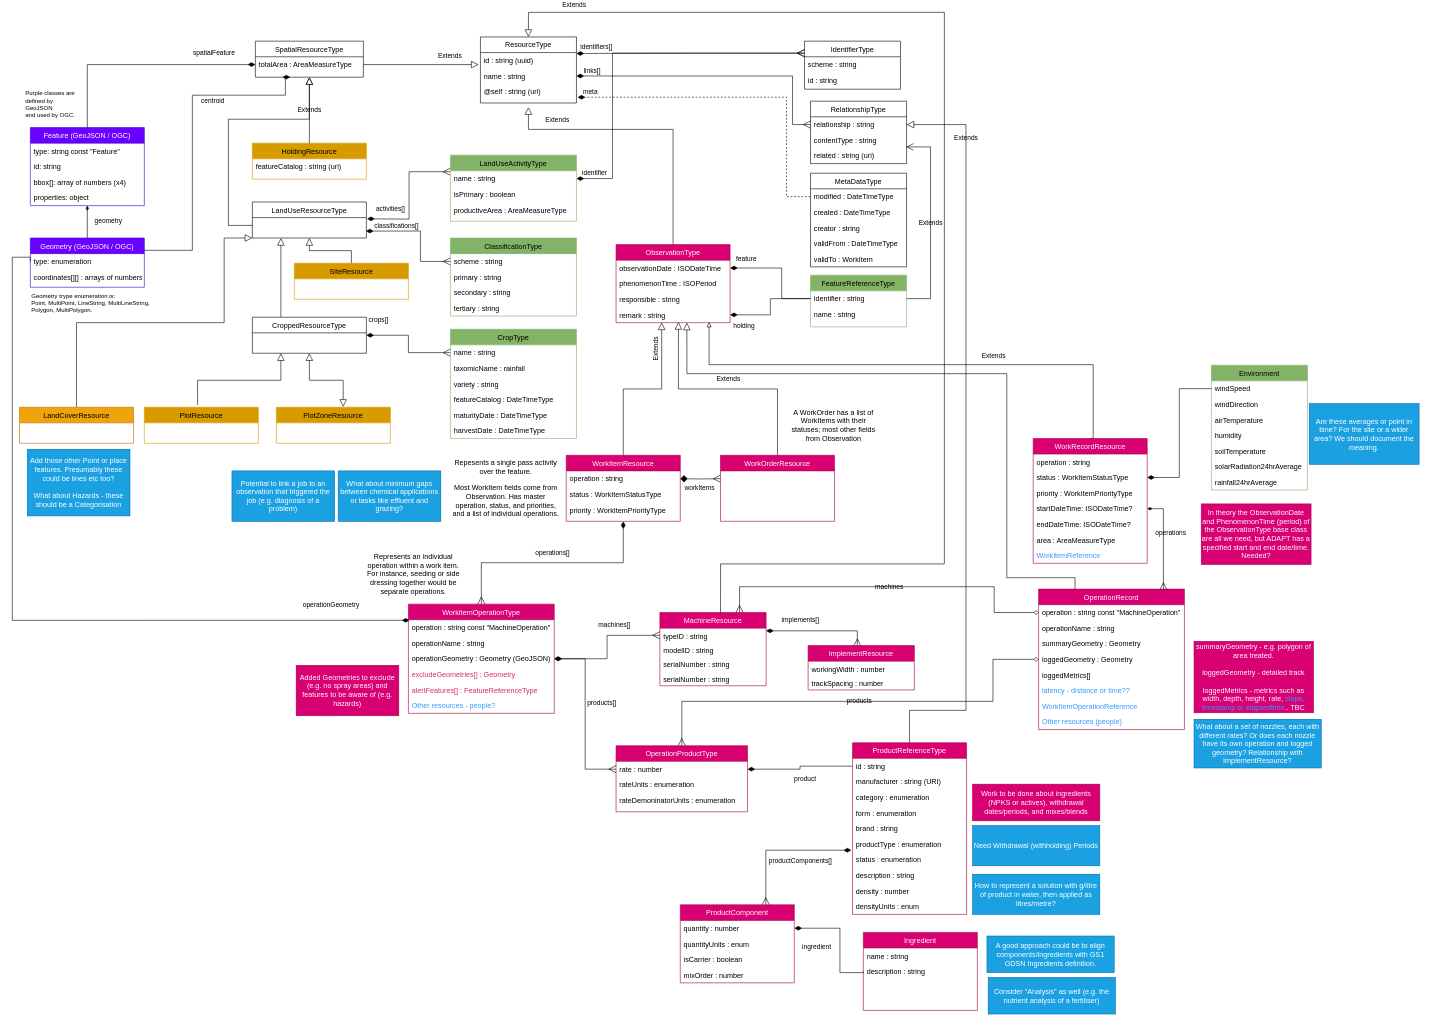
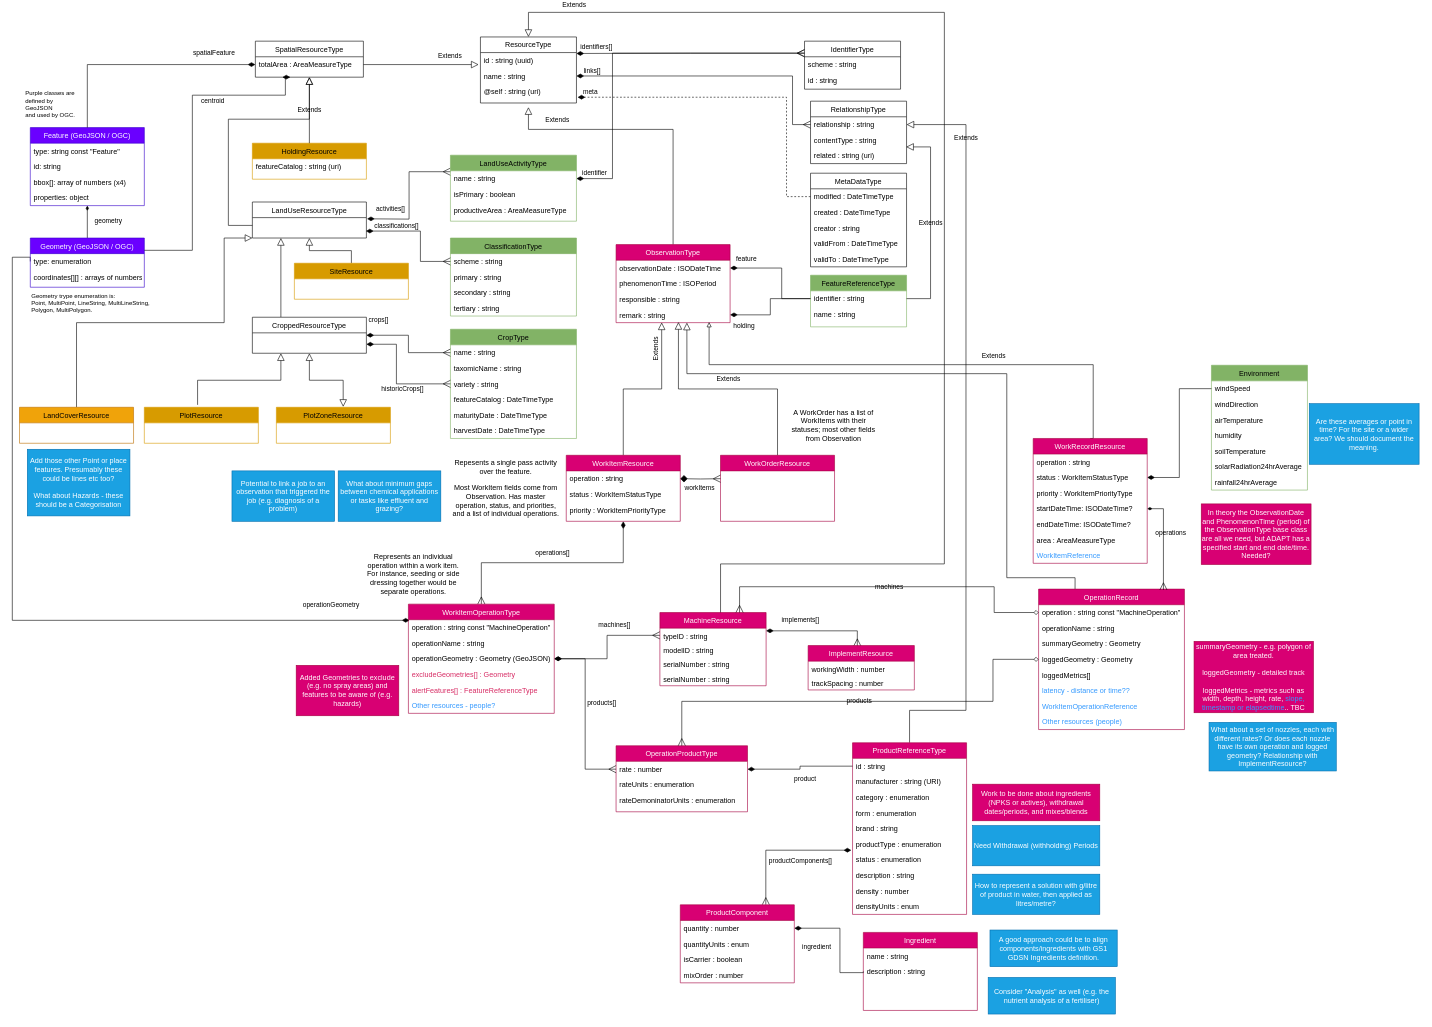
(912, 147) -> (914, 147)
(845, 259) -> (852, 259)
none -> (396, 368)
(491, 368) -> (489, 368)
(1257, 743) -> (1272, 746)
(1050, 954) -> (1053, 948)
